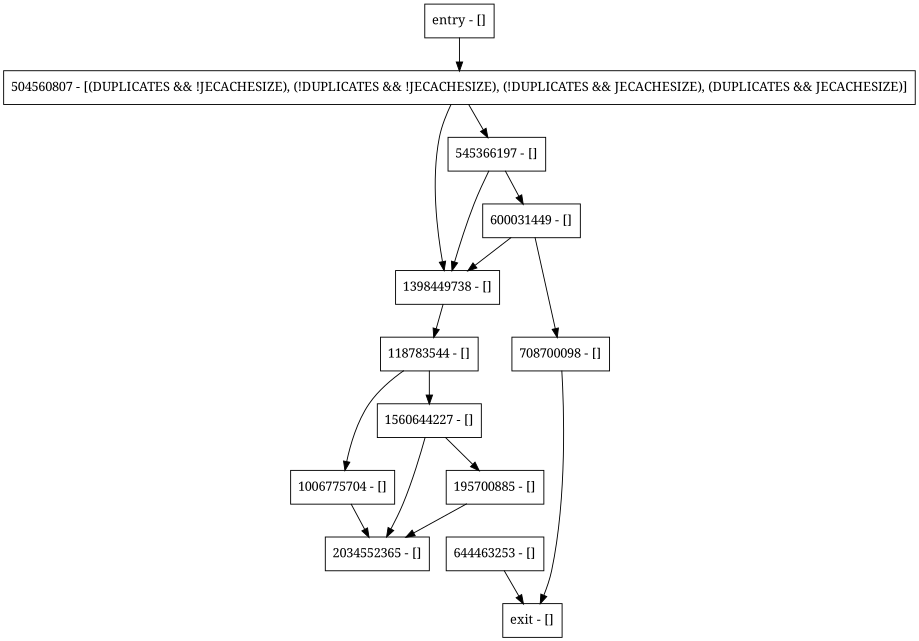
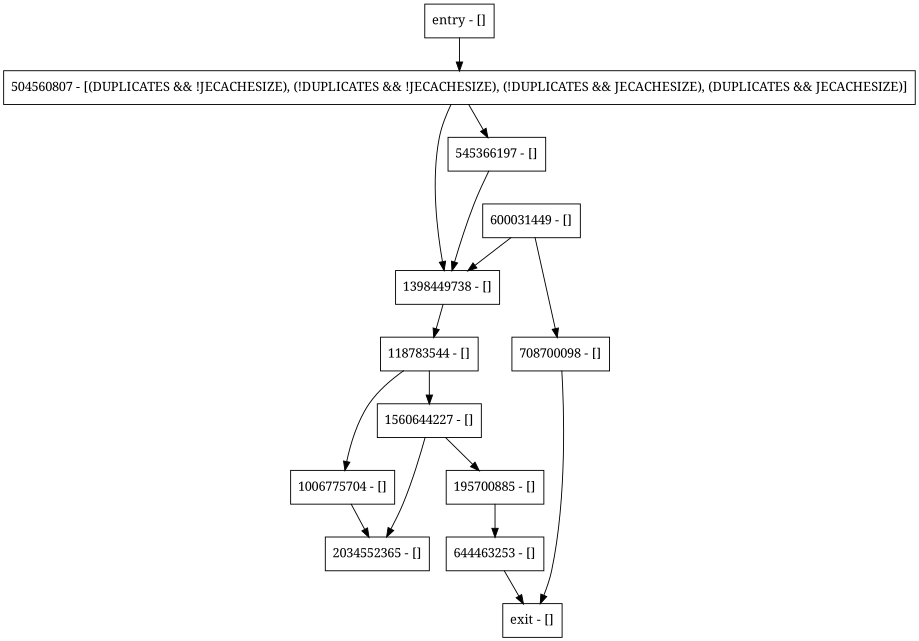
(512, 184) -> none
(440, 518) -> (495, 516)
